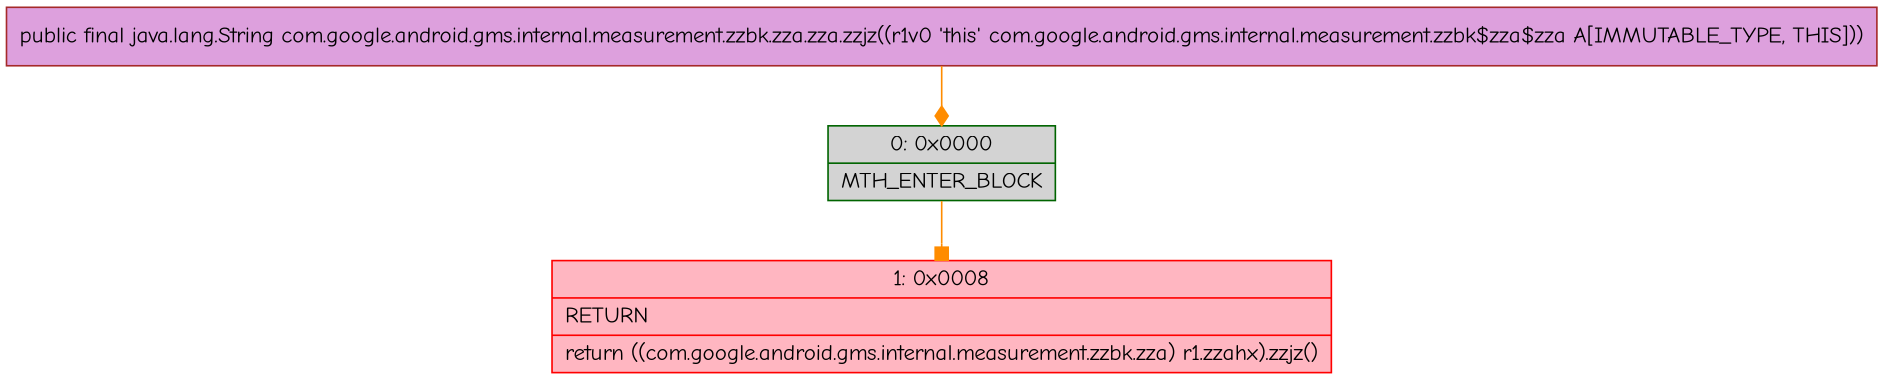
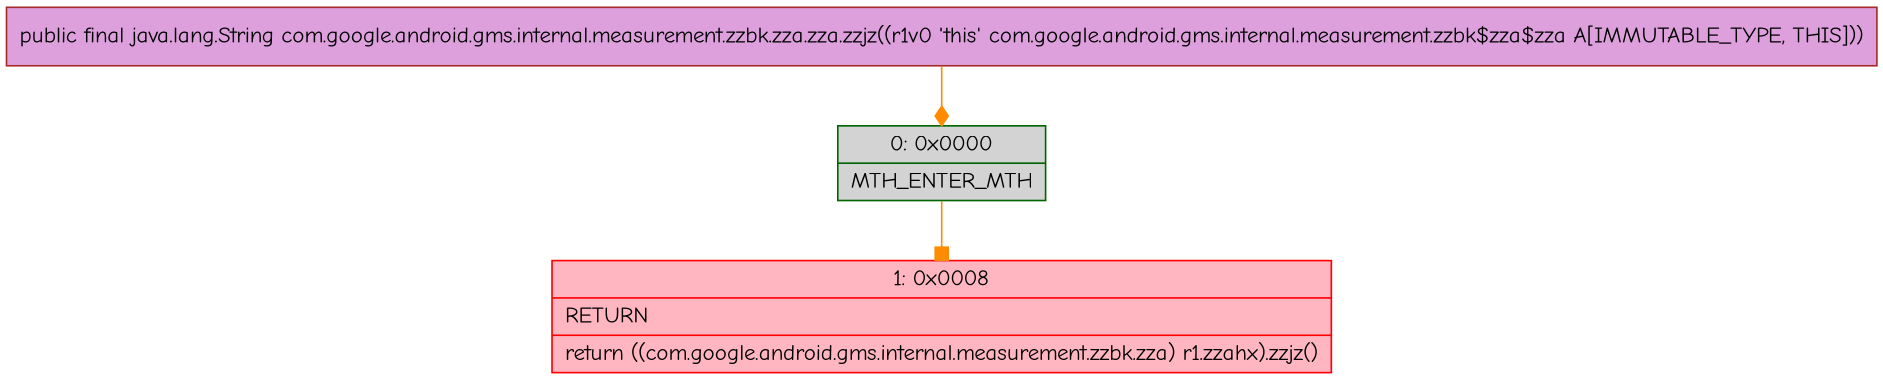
(942, 181) -> (942, 181)
